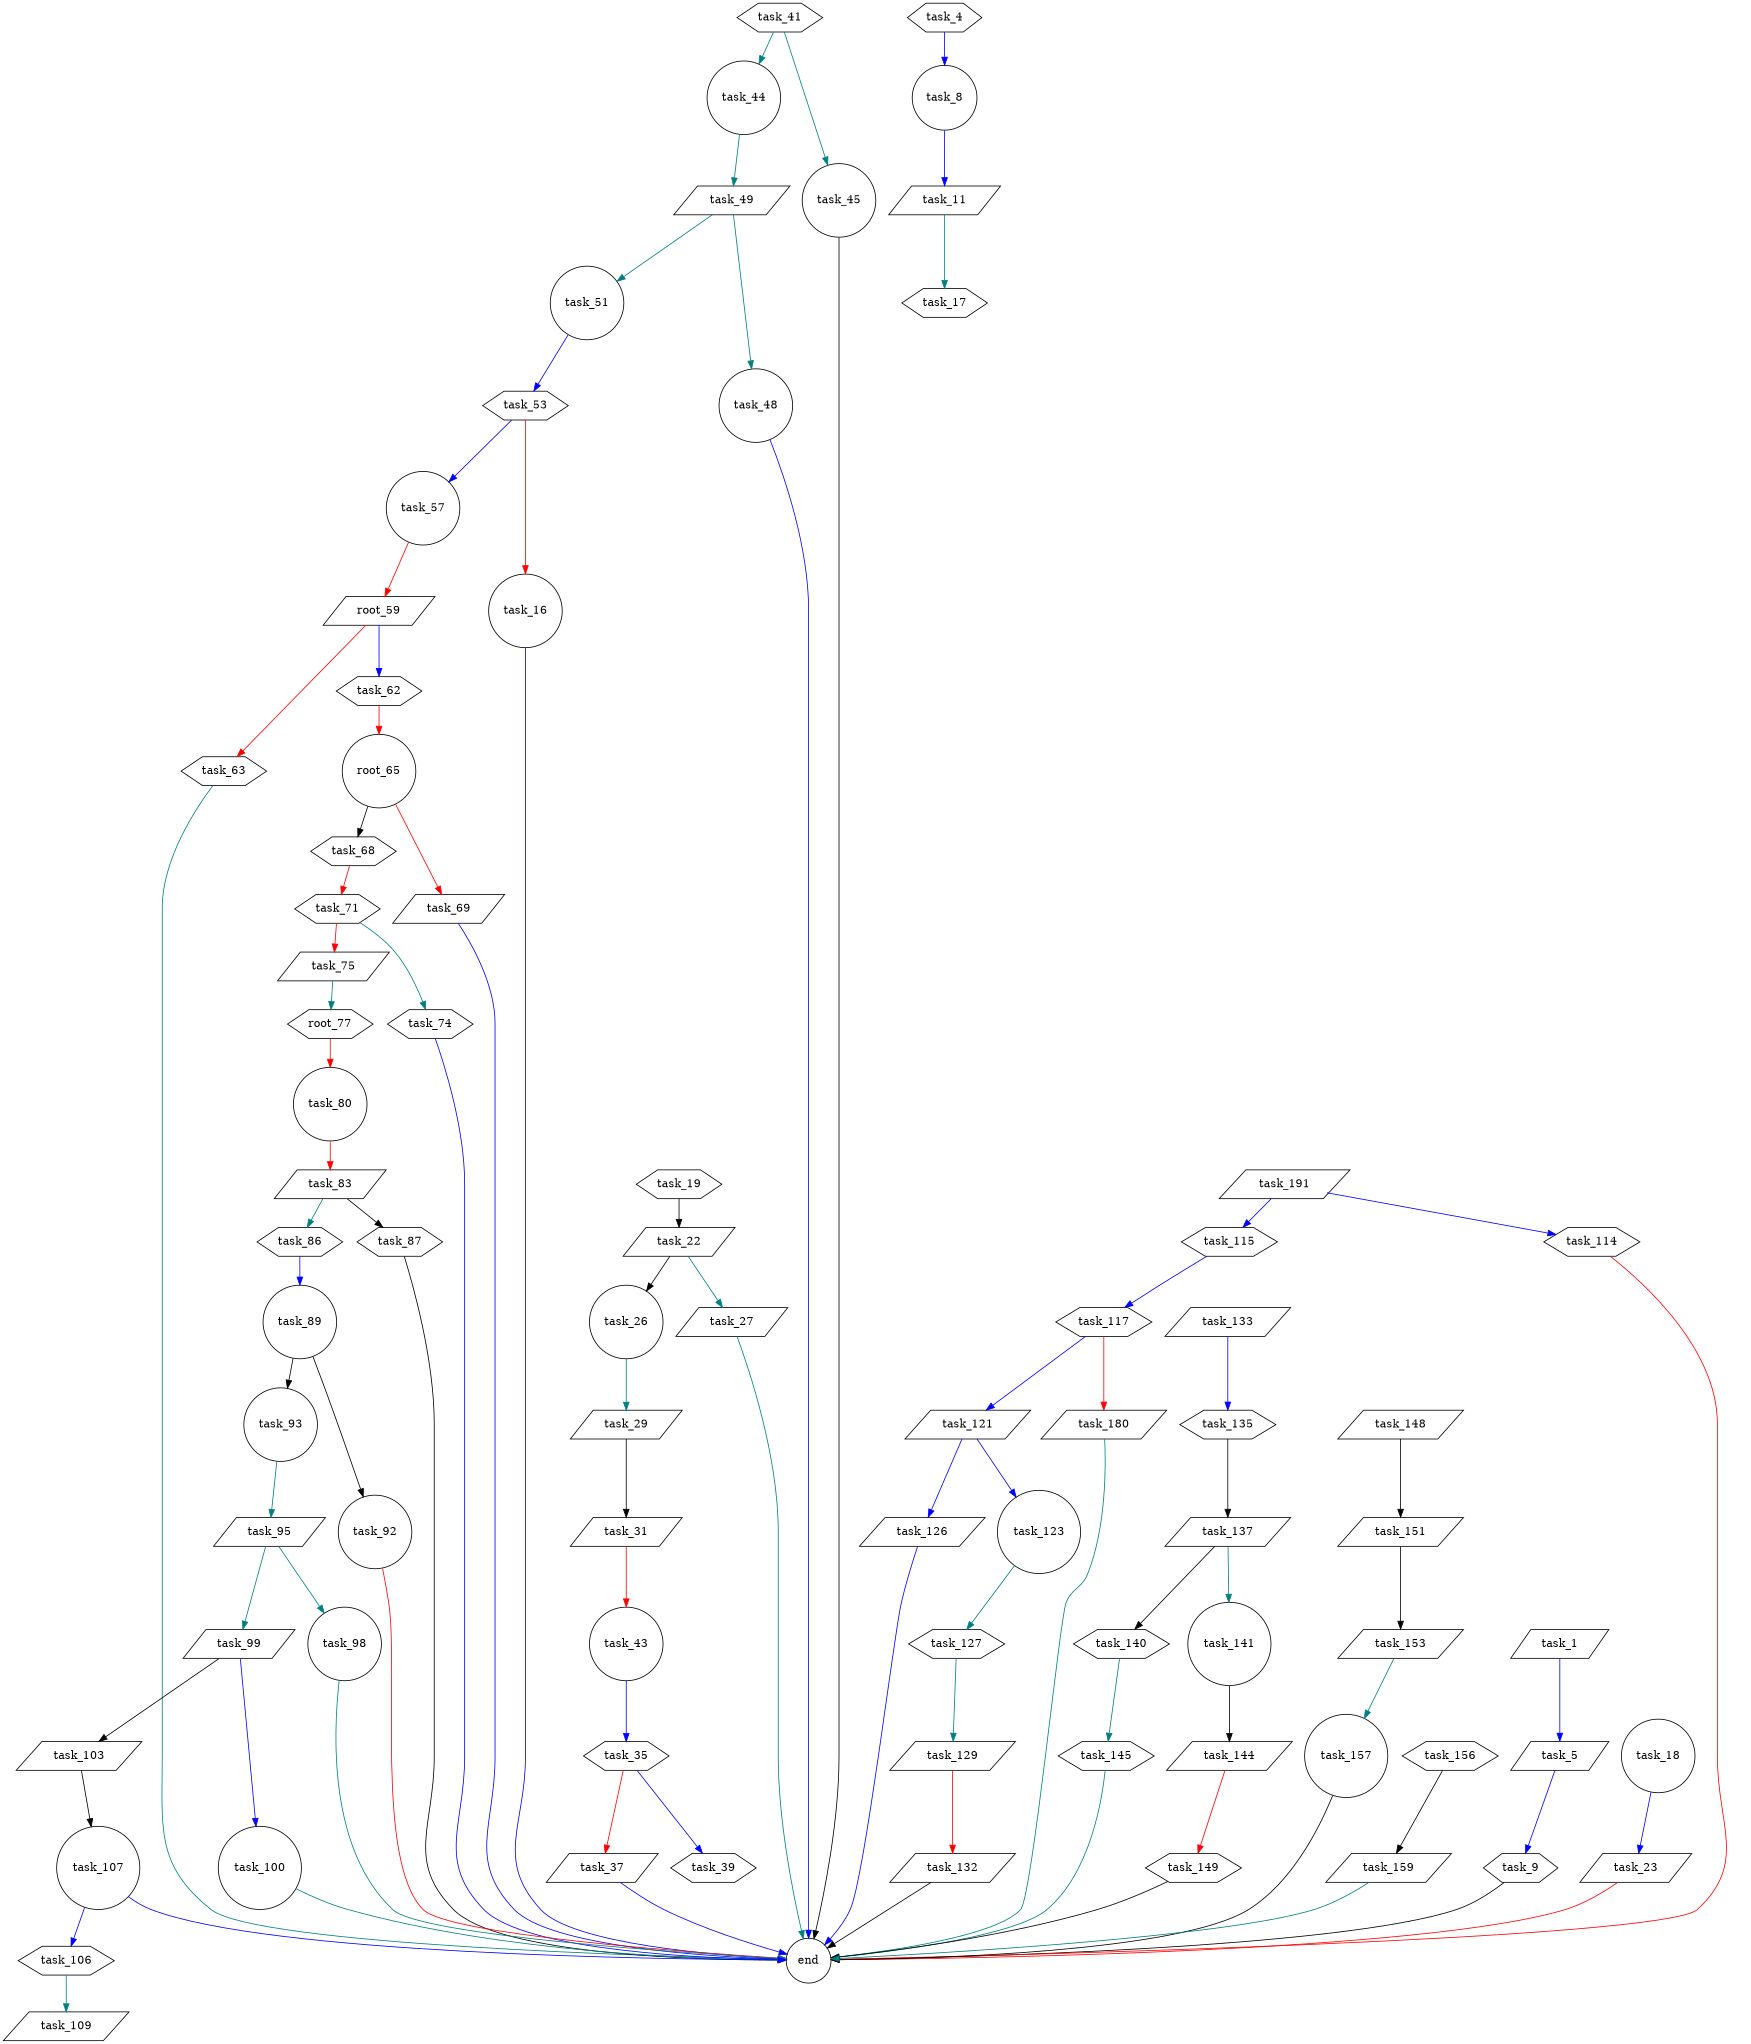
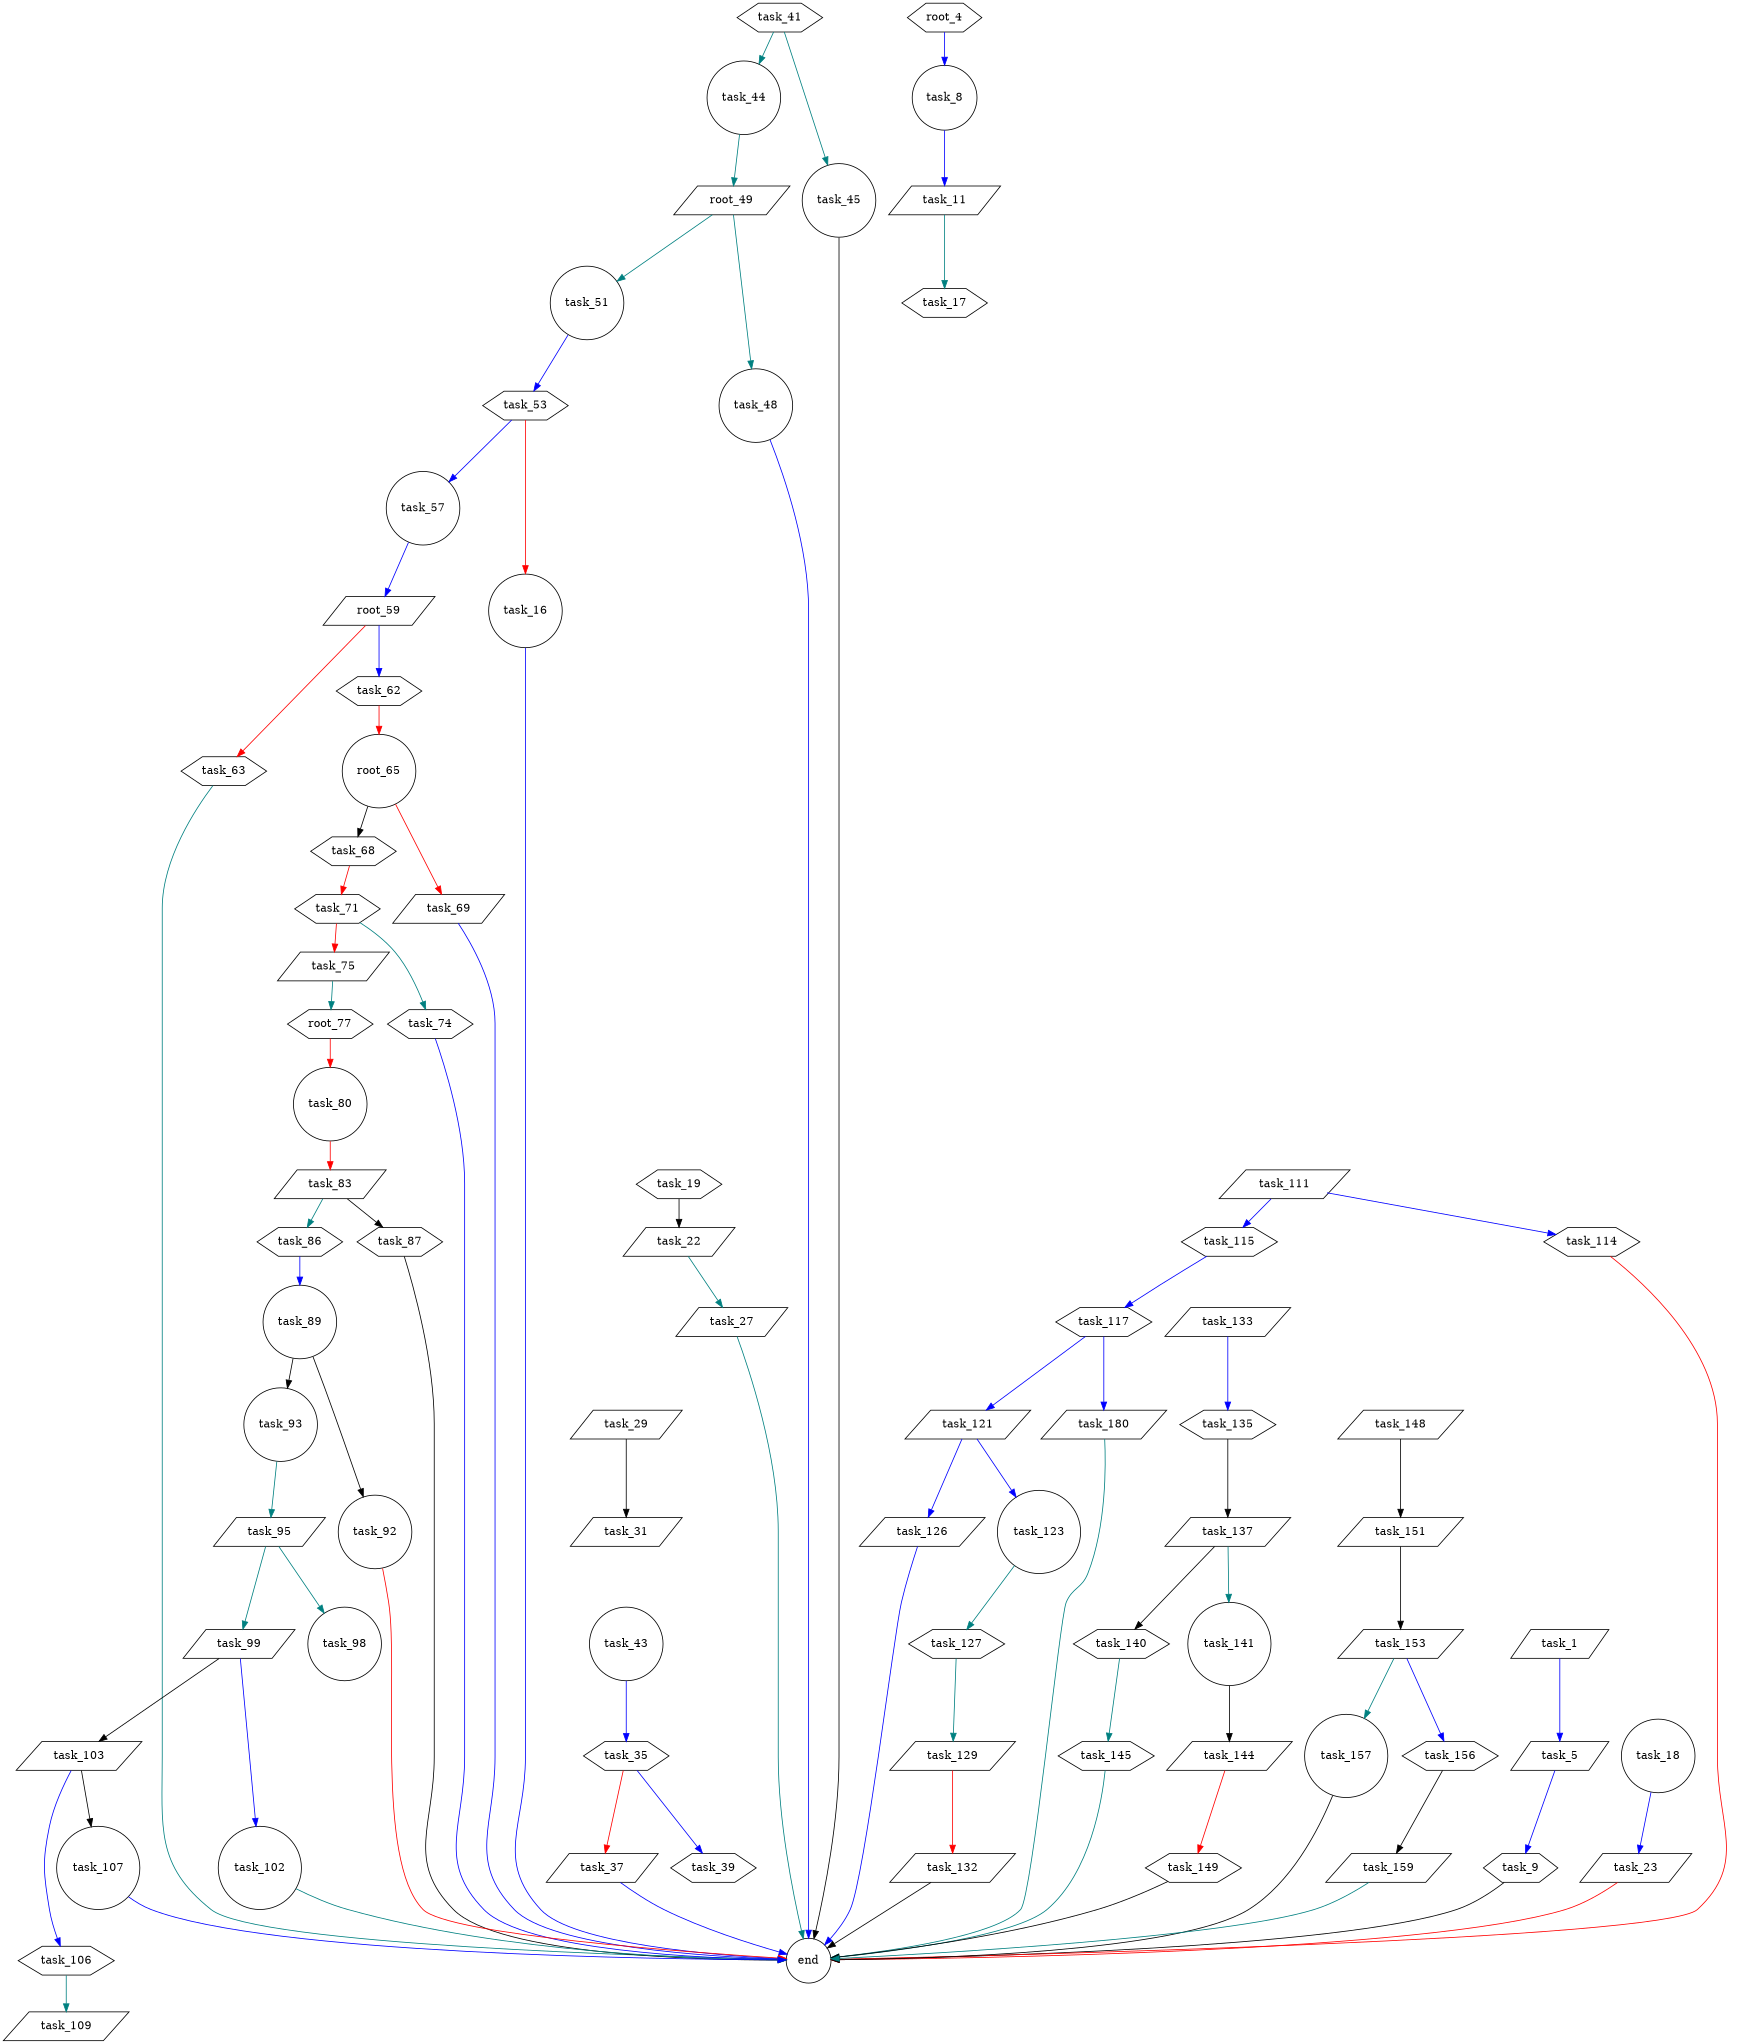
(945, 18) -> (945, 18)
(732, 200) -> (732, 200)
(398, 566) -> (398, 566)
(1285, 1184) -> (1285, 1184)
(626, 1322) -> none
(1104, 1369) -> (1104, 1369)
(626, 1573) -> none
none -> (1424, 1696)
(260, 1868) -> (260, 1868)
(79, 1923) -> (45, 1853)
(463, 1929) -> none
